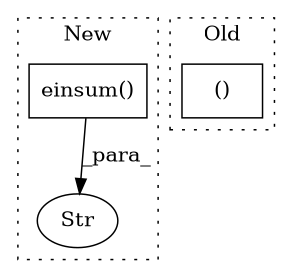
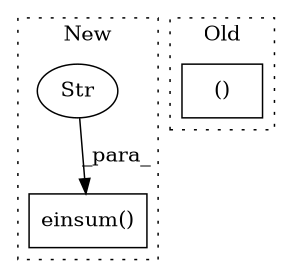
(83, 148) -> (82, 148)
